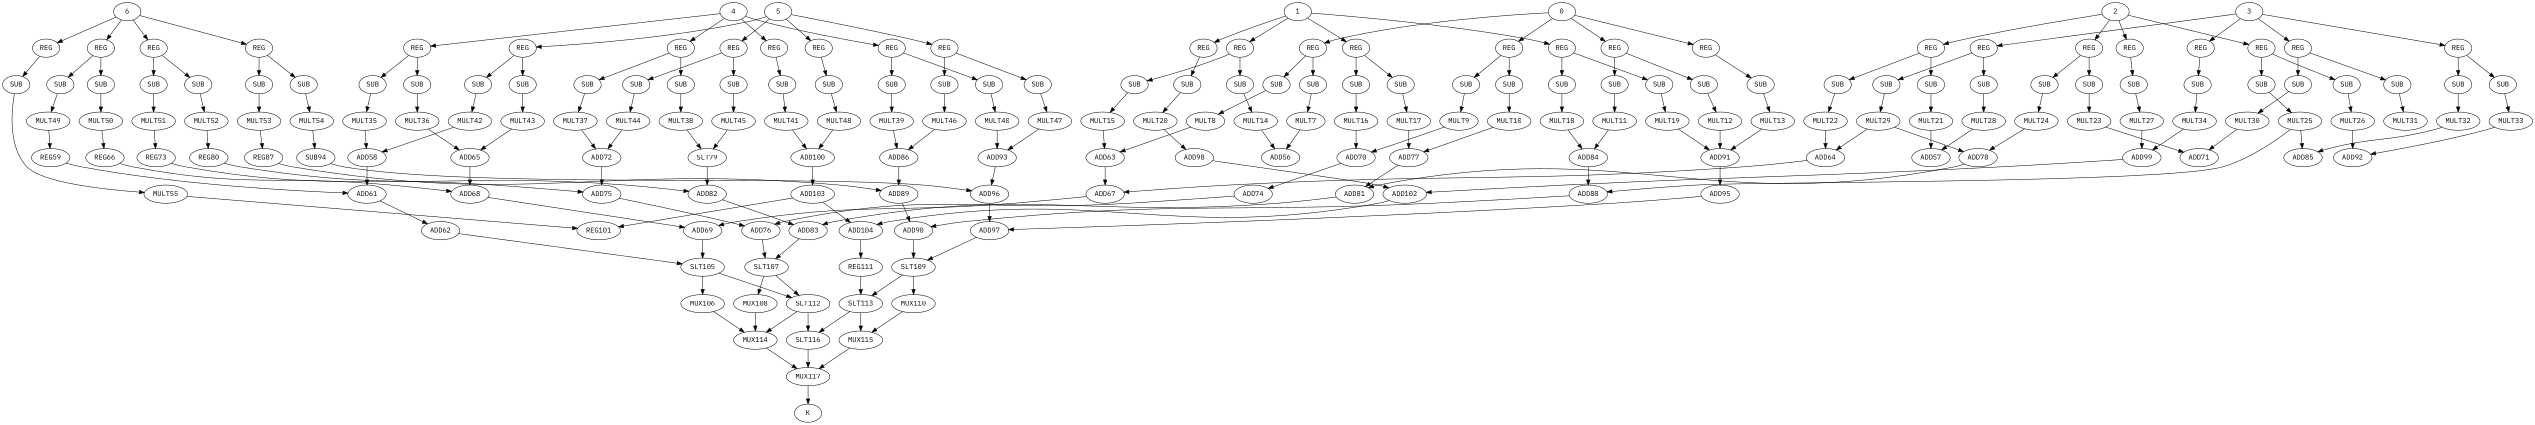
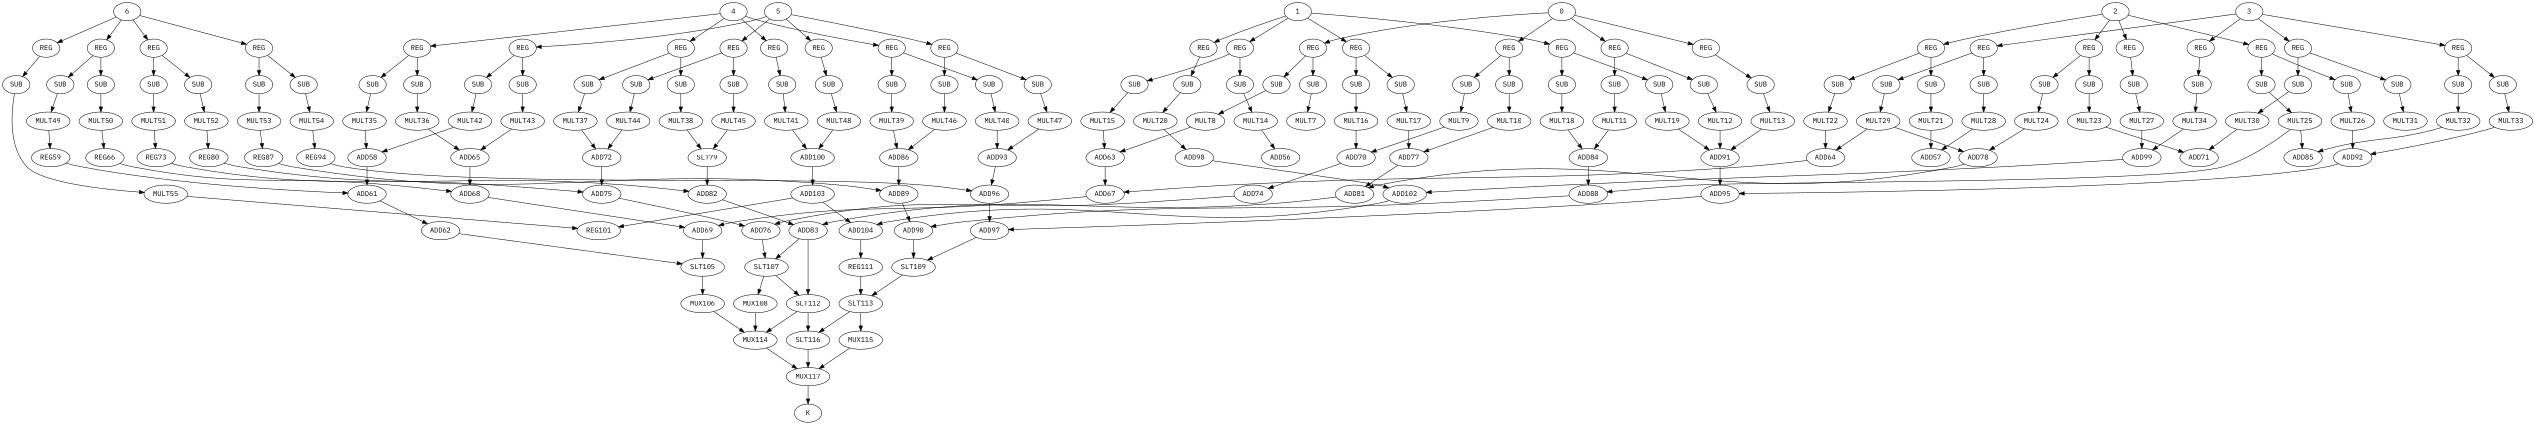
(1295, 137) -> none
(316, 158) -> (316, 158)
none -> (2042, 187)
(753, 285) -> (808, 265)
(914, 304) -> none
